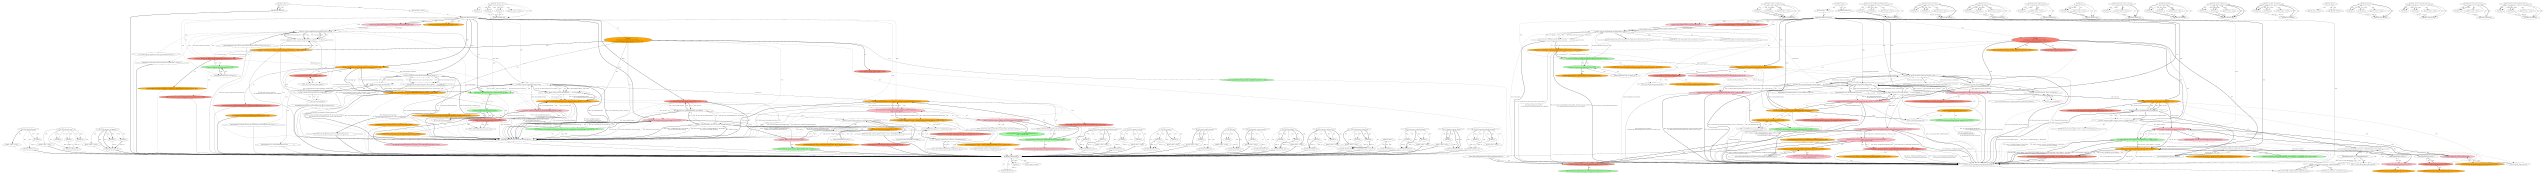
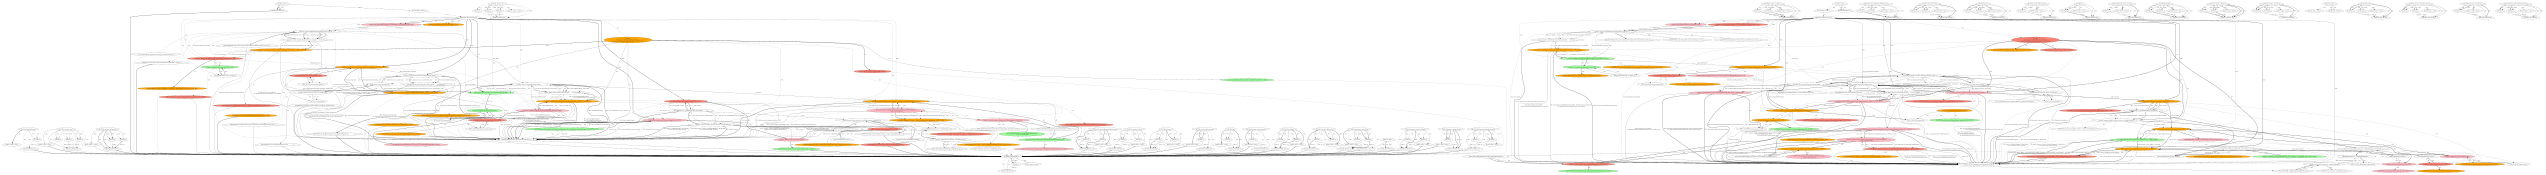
(885, 129) -> (885, 129)
(2171, 129) -> (2171, 129)
(2394, 171) -> (2394, 171)
